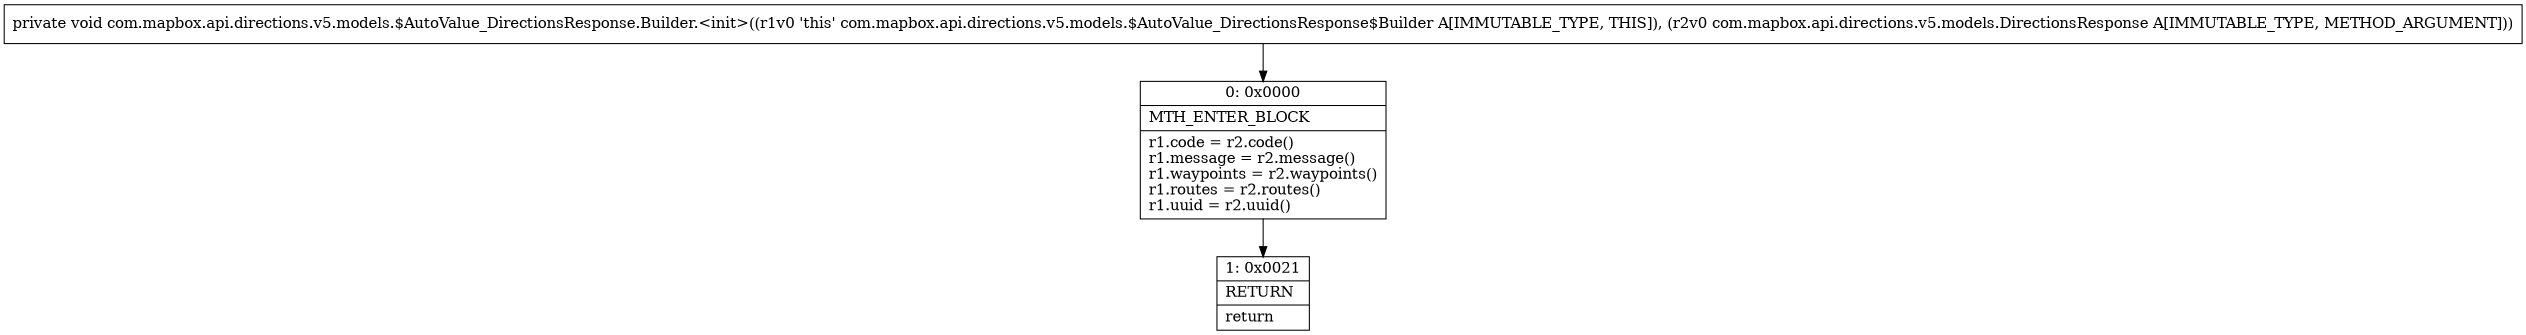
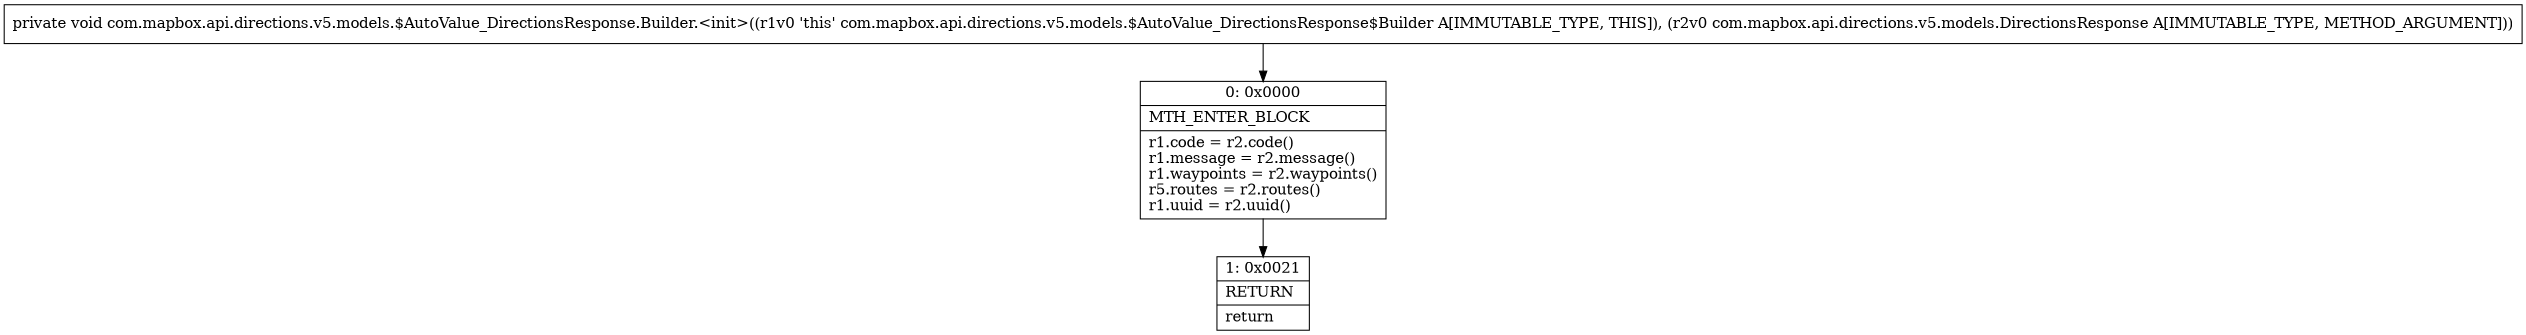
(1235, 190) -> (1235, 190)
